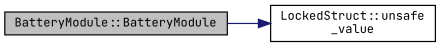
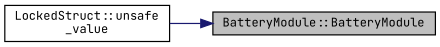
(243, 23) -> (185, 23)
